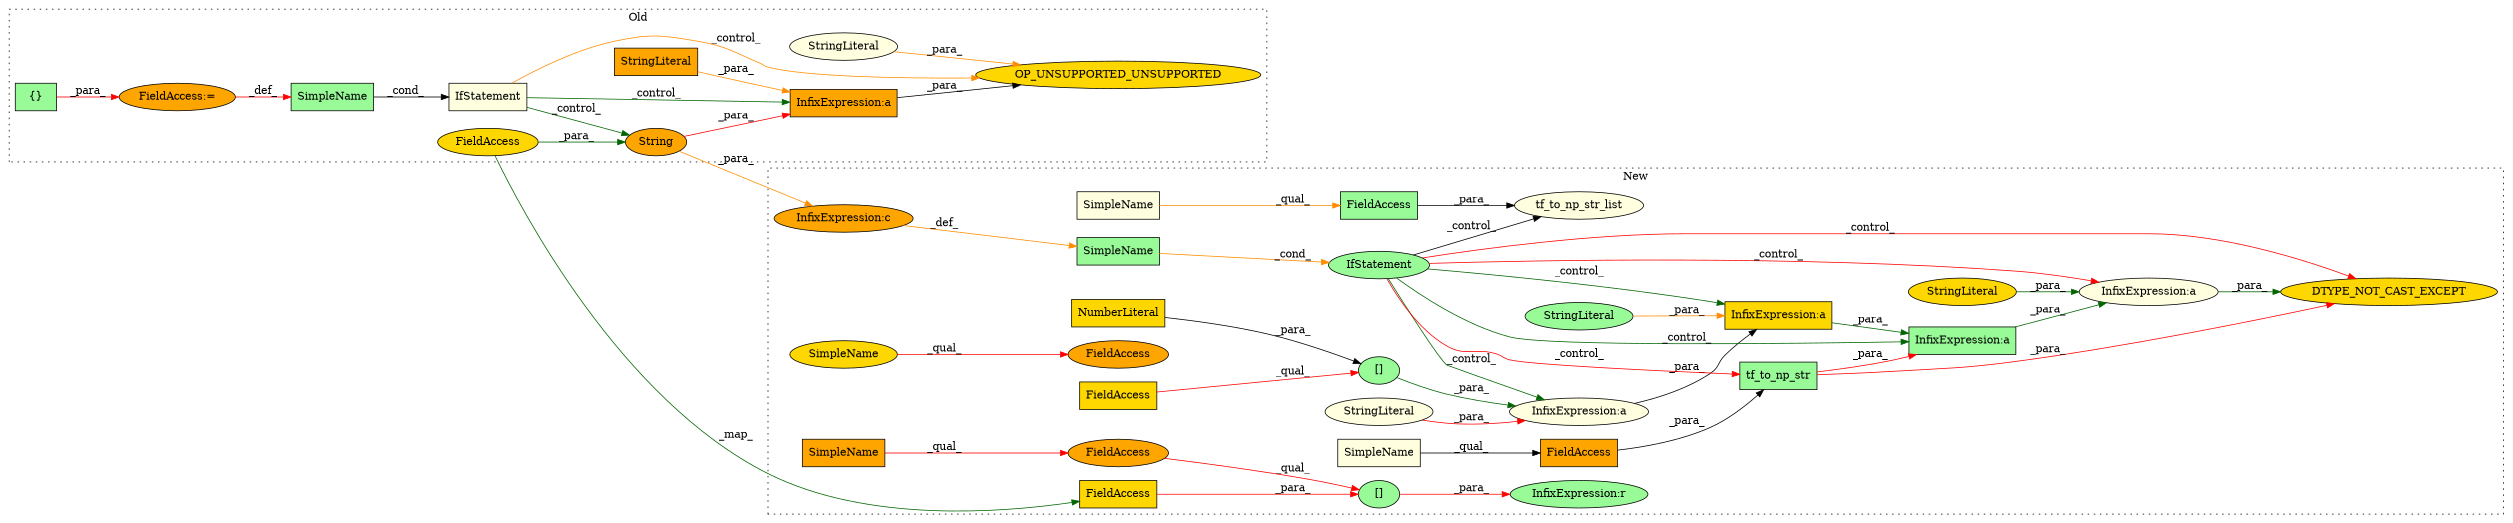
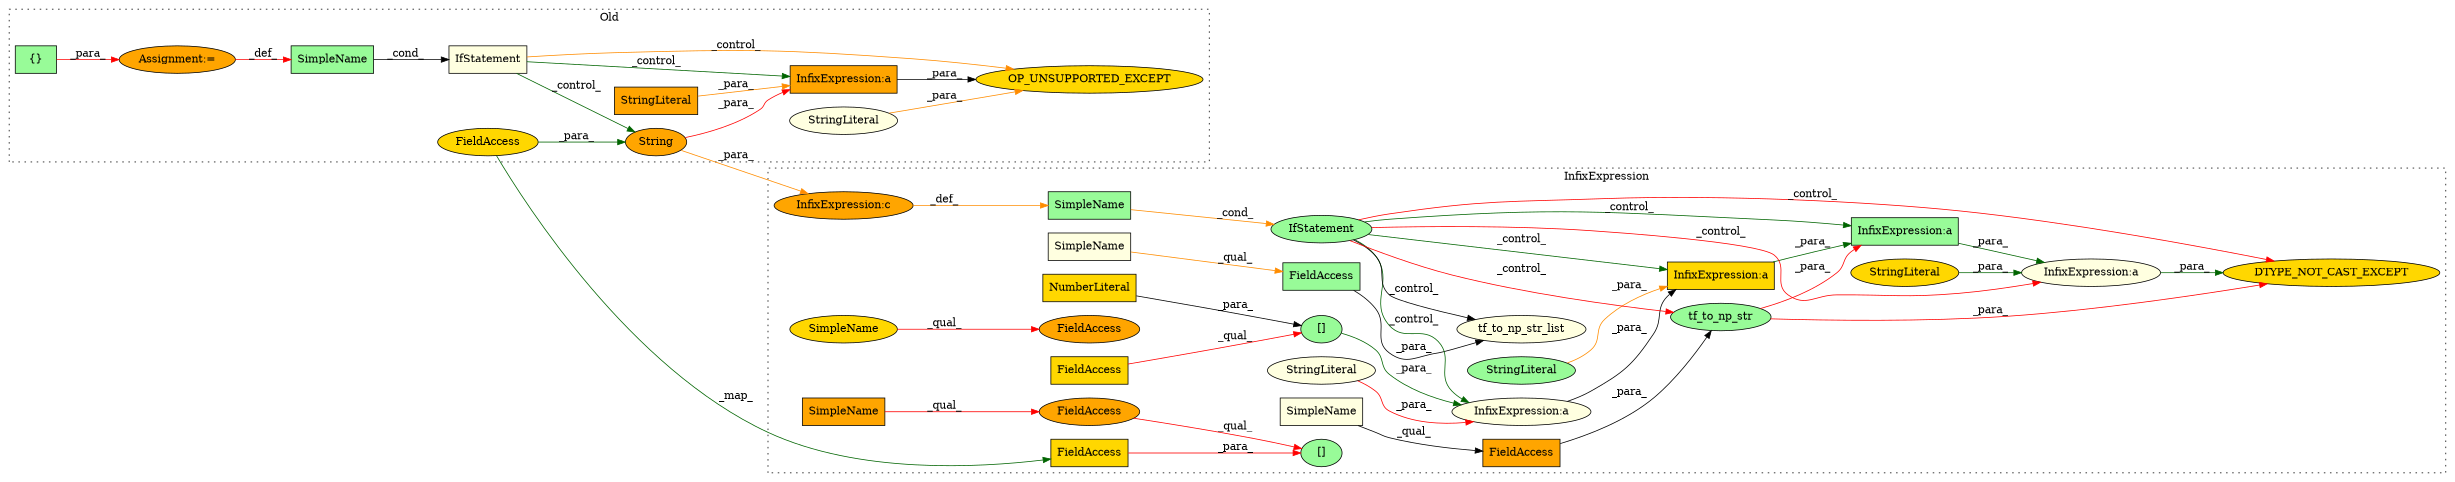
(1118, 75) -> (1089, 79)
(177, 97) -> (177, 60)
(1636, 177) -> (1607, 177)
(1778, 376) -> (1721, 317)
(1579, 494) -> none
